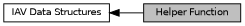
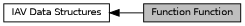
(192, 13) -> (192, 13)
